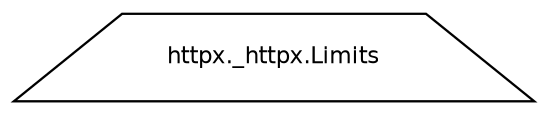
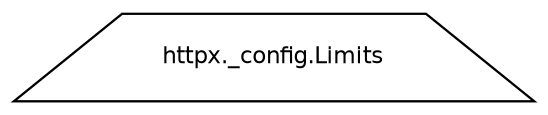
(274, 58) -> (274, 58)
